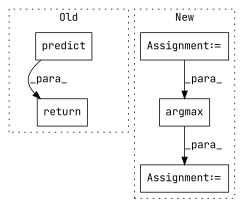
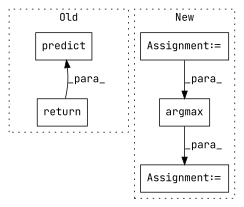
(29, 75) -> (68, 83)
